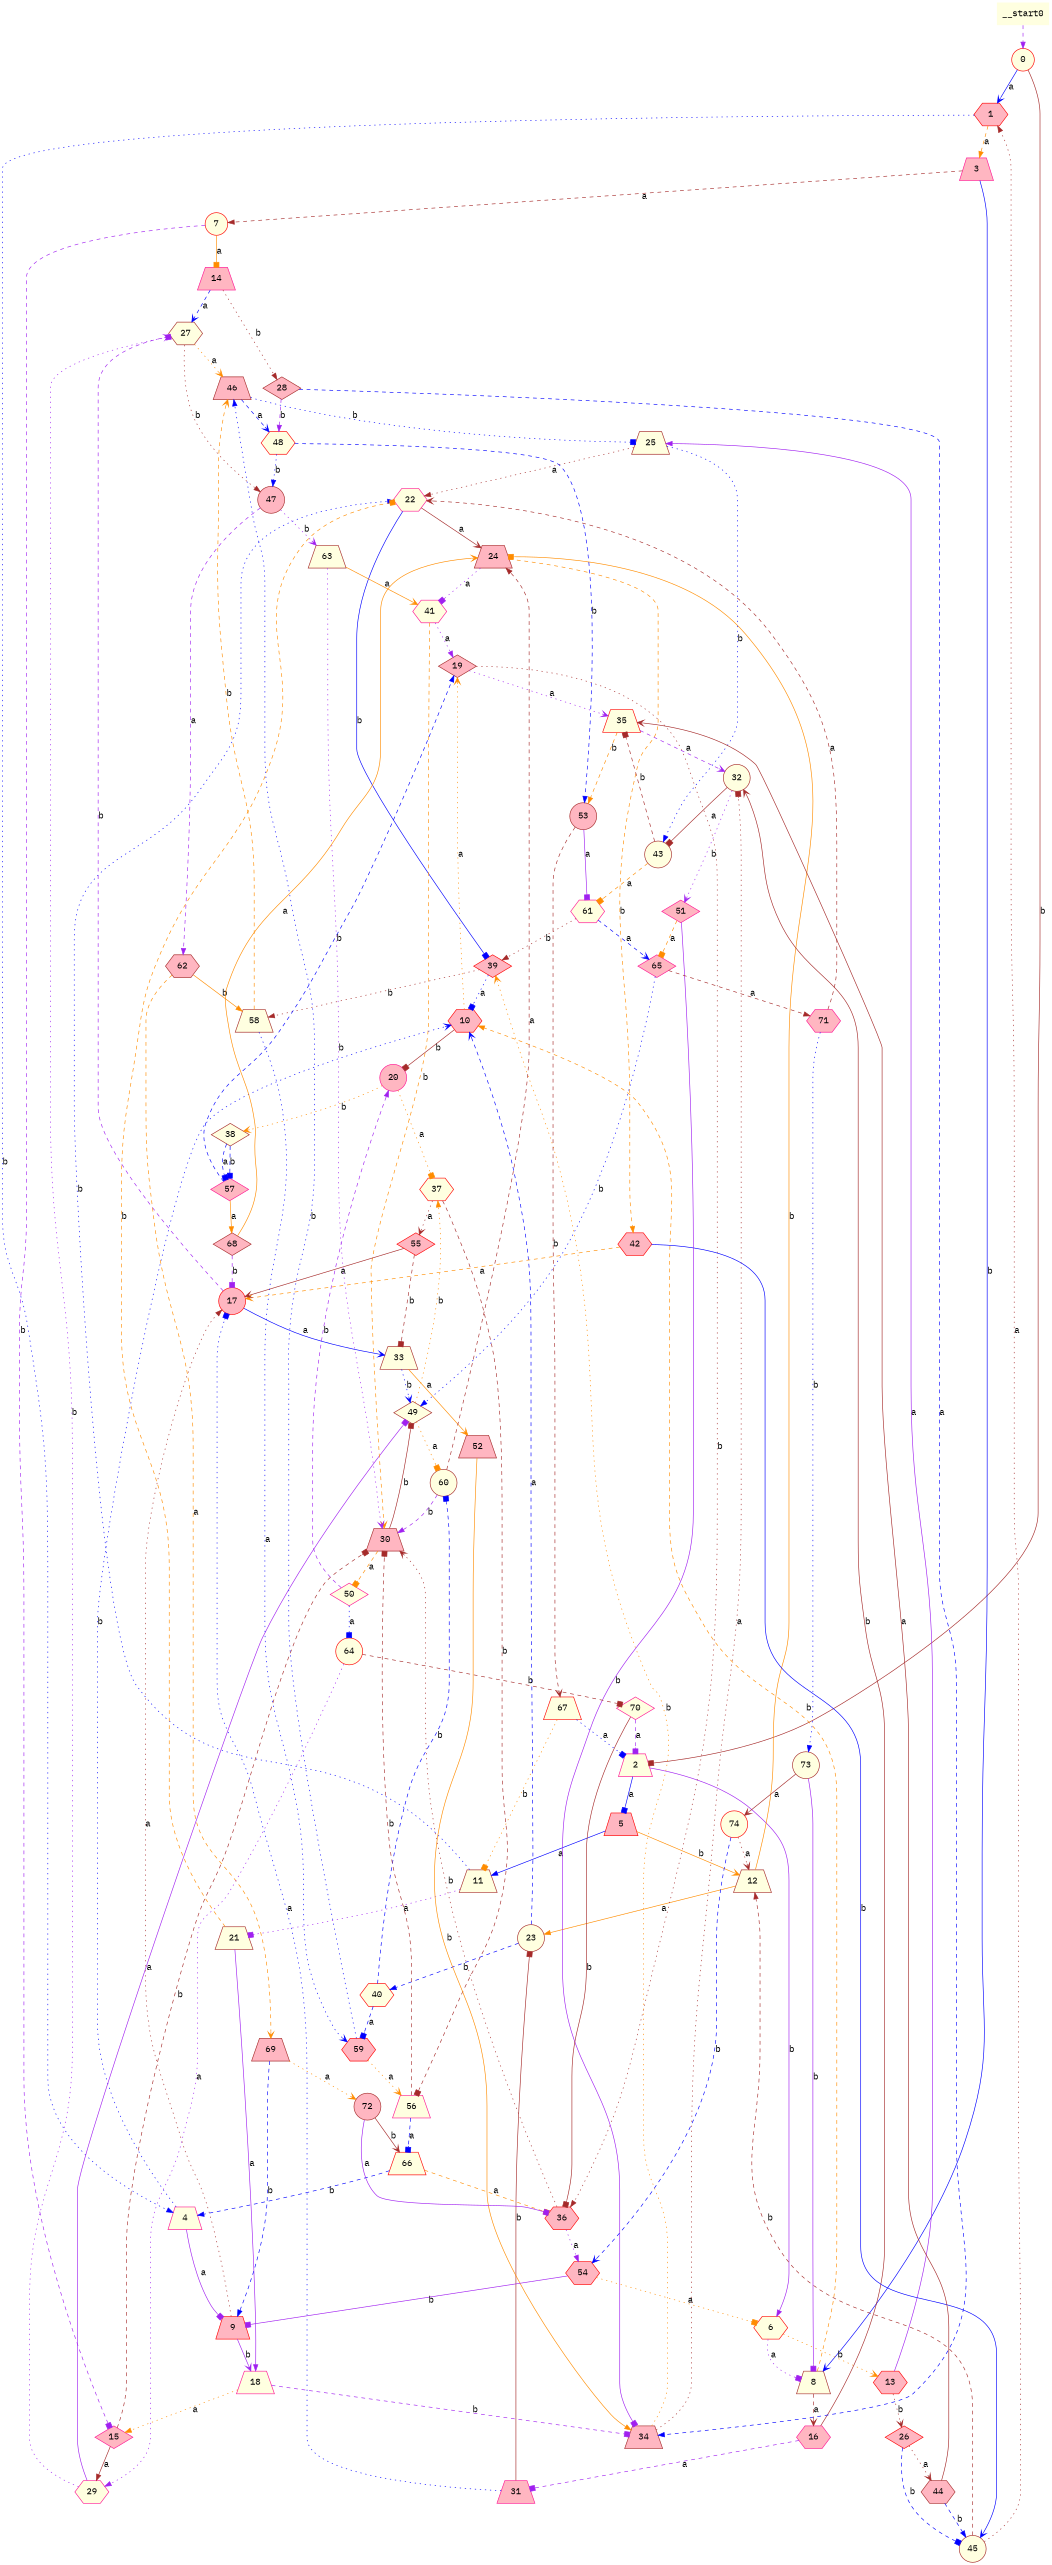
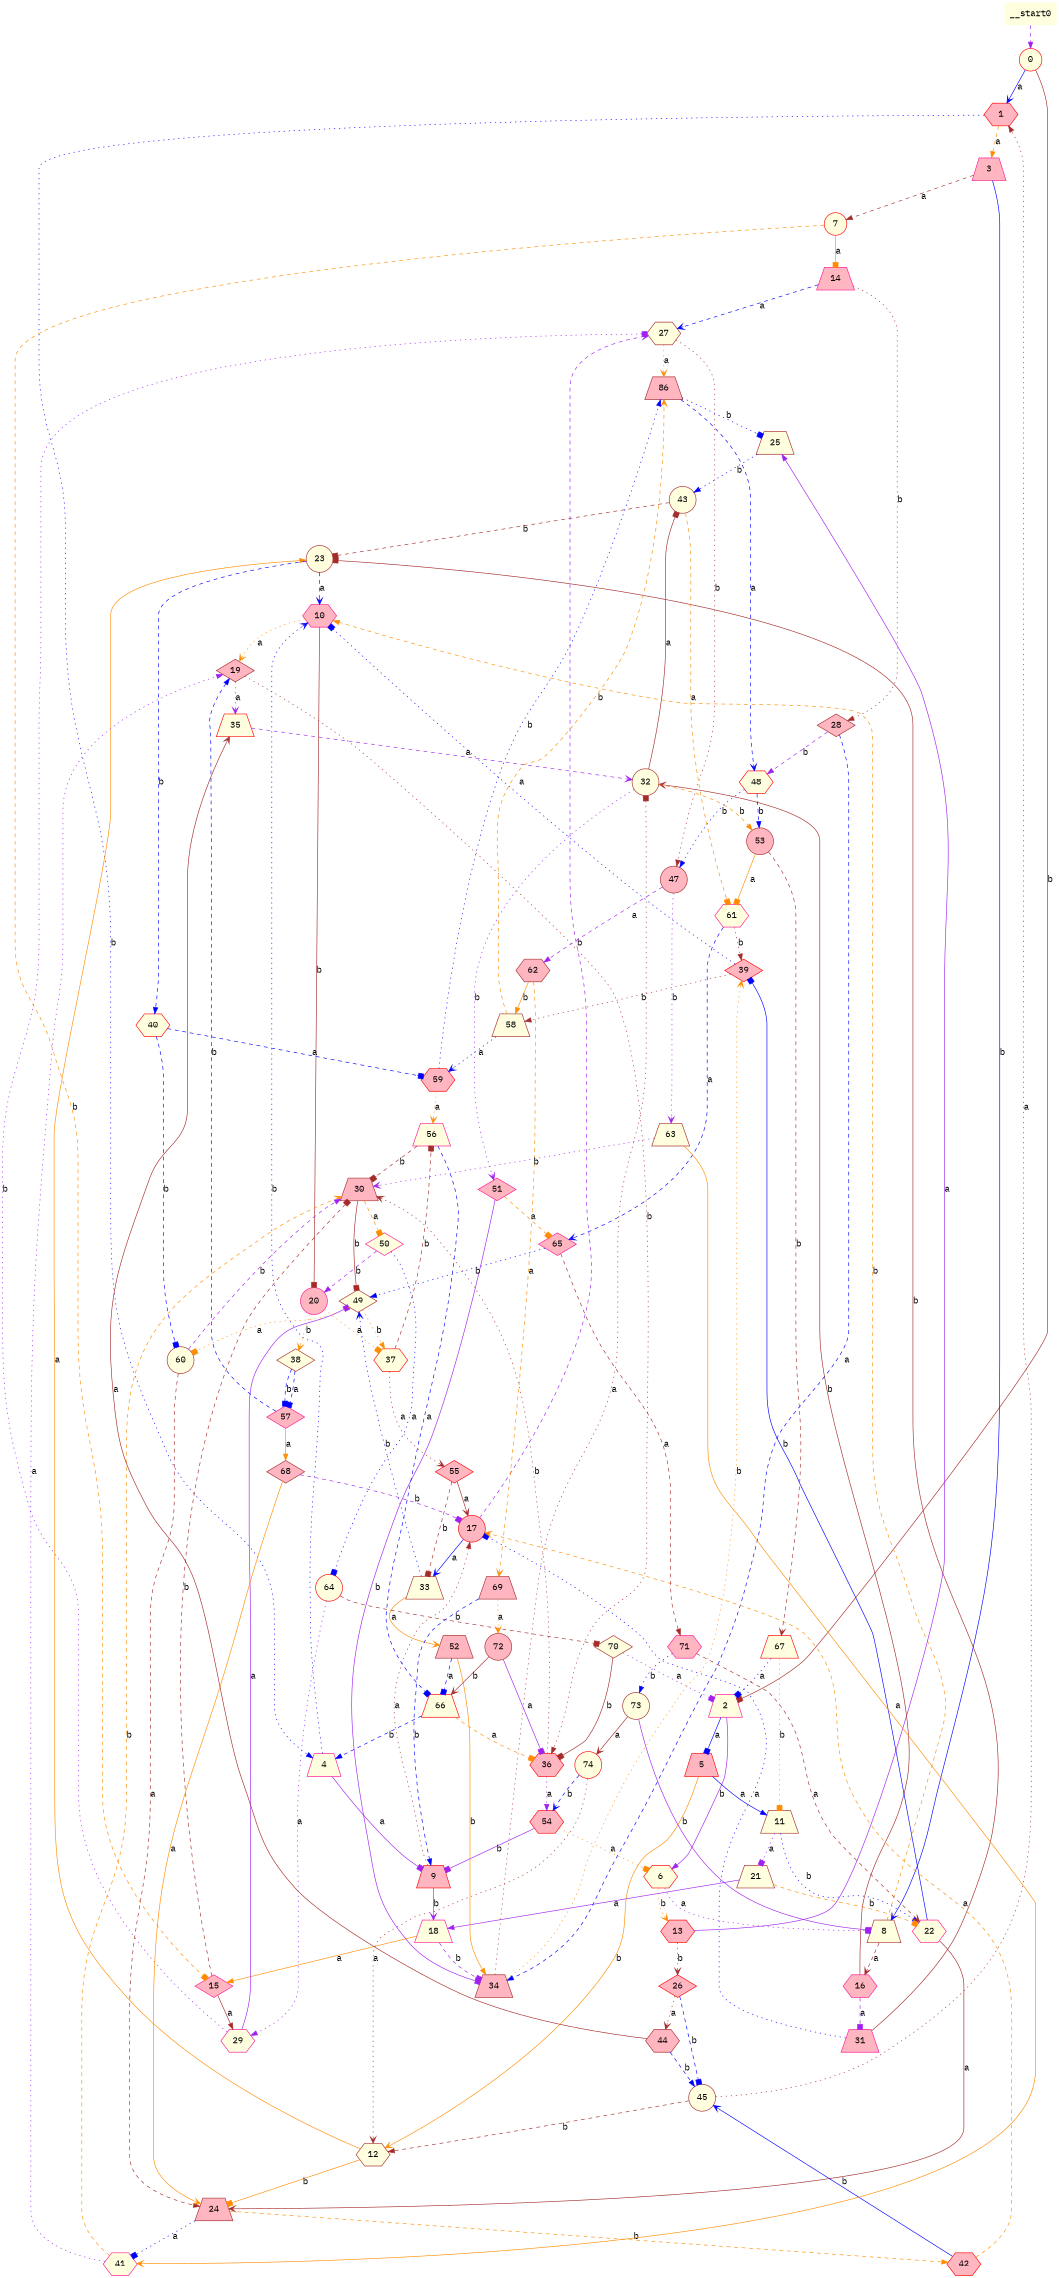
(232, 388) -> (664, 388)
(532, 471) -> none
(463, 583) -> (166, 2237)
(604, 765) -> (707, 797)
(640, 790) -> (504, 529)
(585, 862) -> (747, 876)
(465, 1021) -> (320, 616)
(24, 1260) -> (15, 774)
none -> (448, 1673)
(635, 1708) -> (613, 1647)
(635, 1734) -> (665, 1675)
(752, 1881) -> (373, 2155)
(184, 2410) -> (325, 1958)
